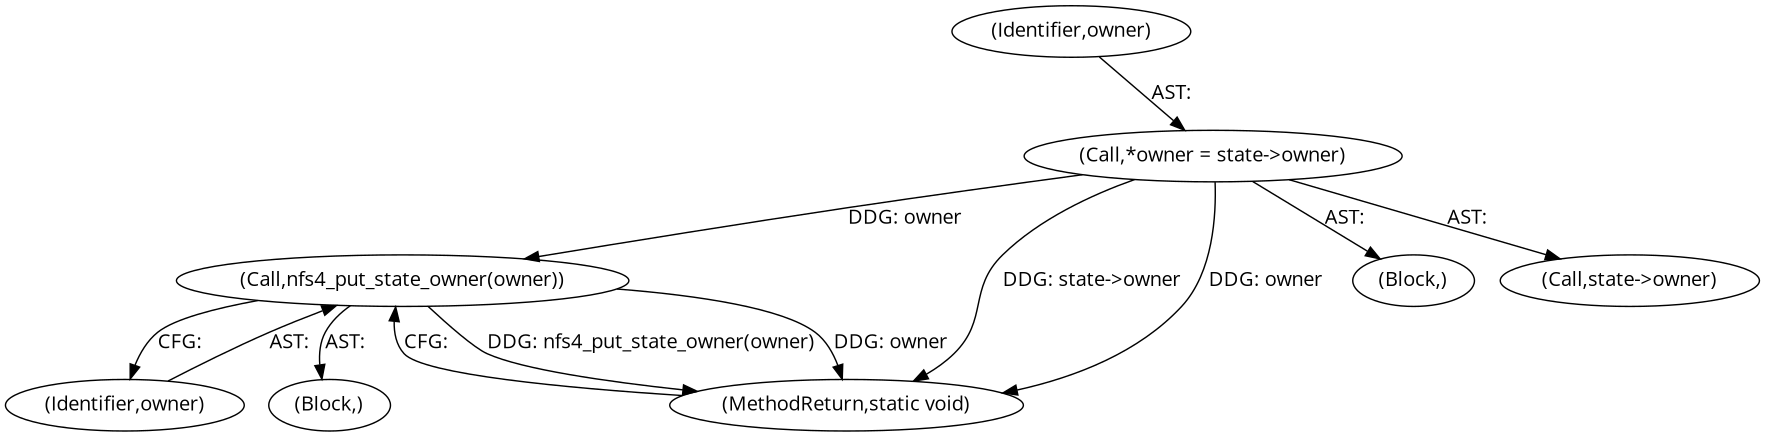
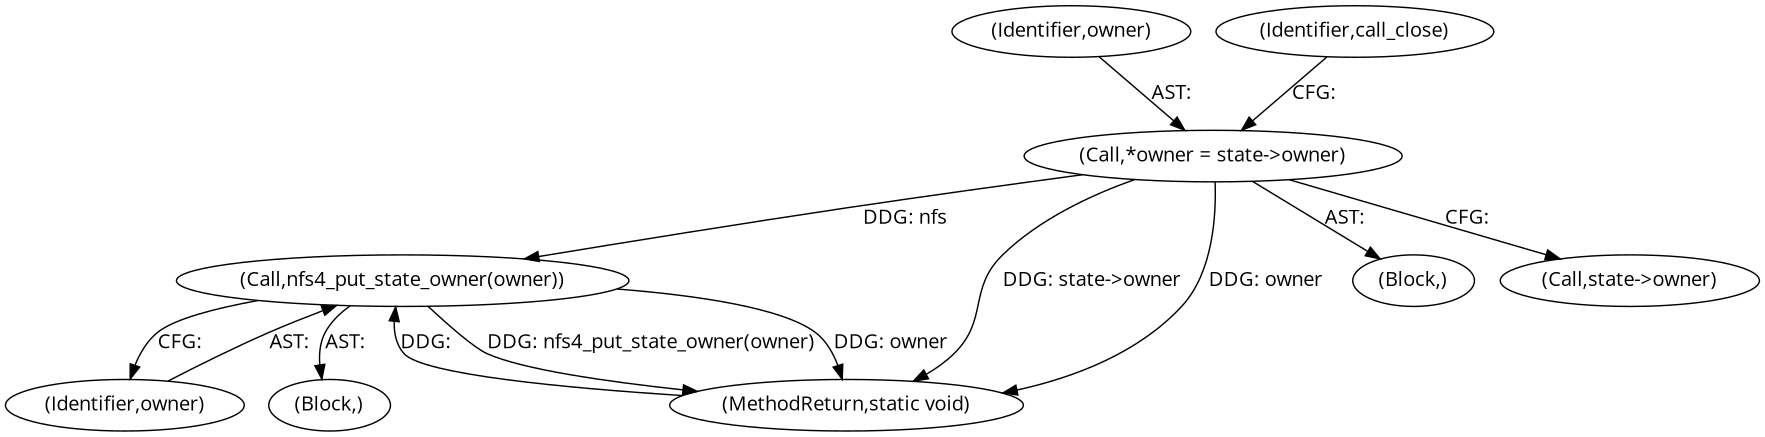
none -> (1355, 32)
(905, 218) -> (905, 218)
(1470, 218) -> (1470, 218)
(429, 343) -> (429, 343)
